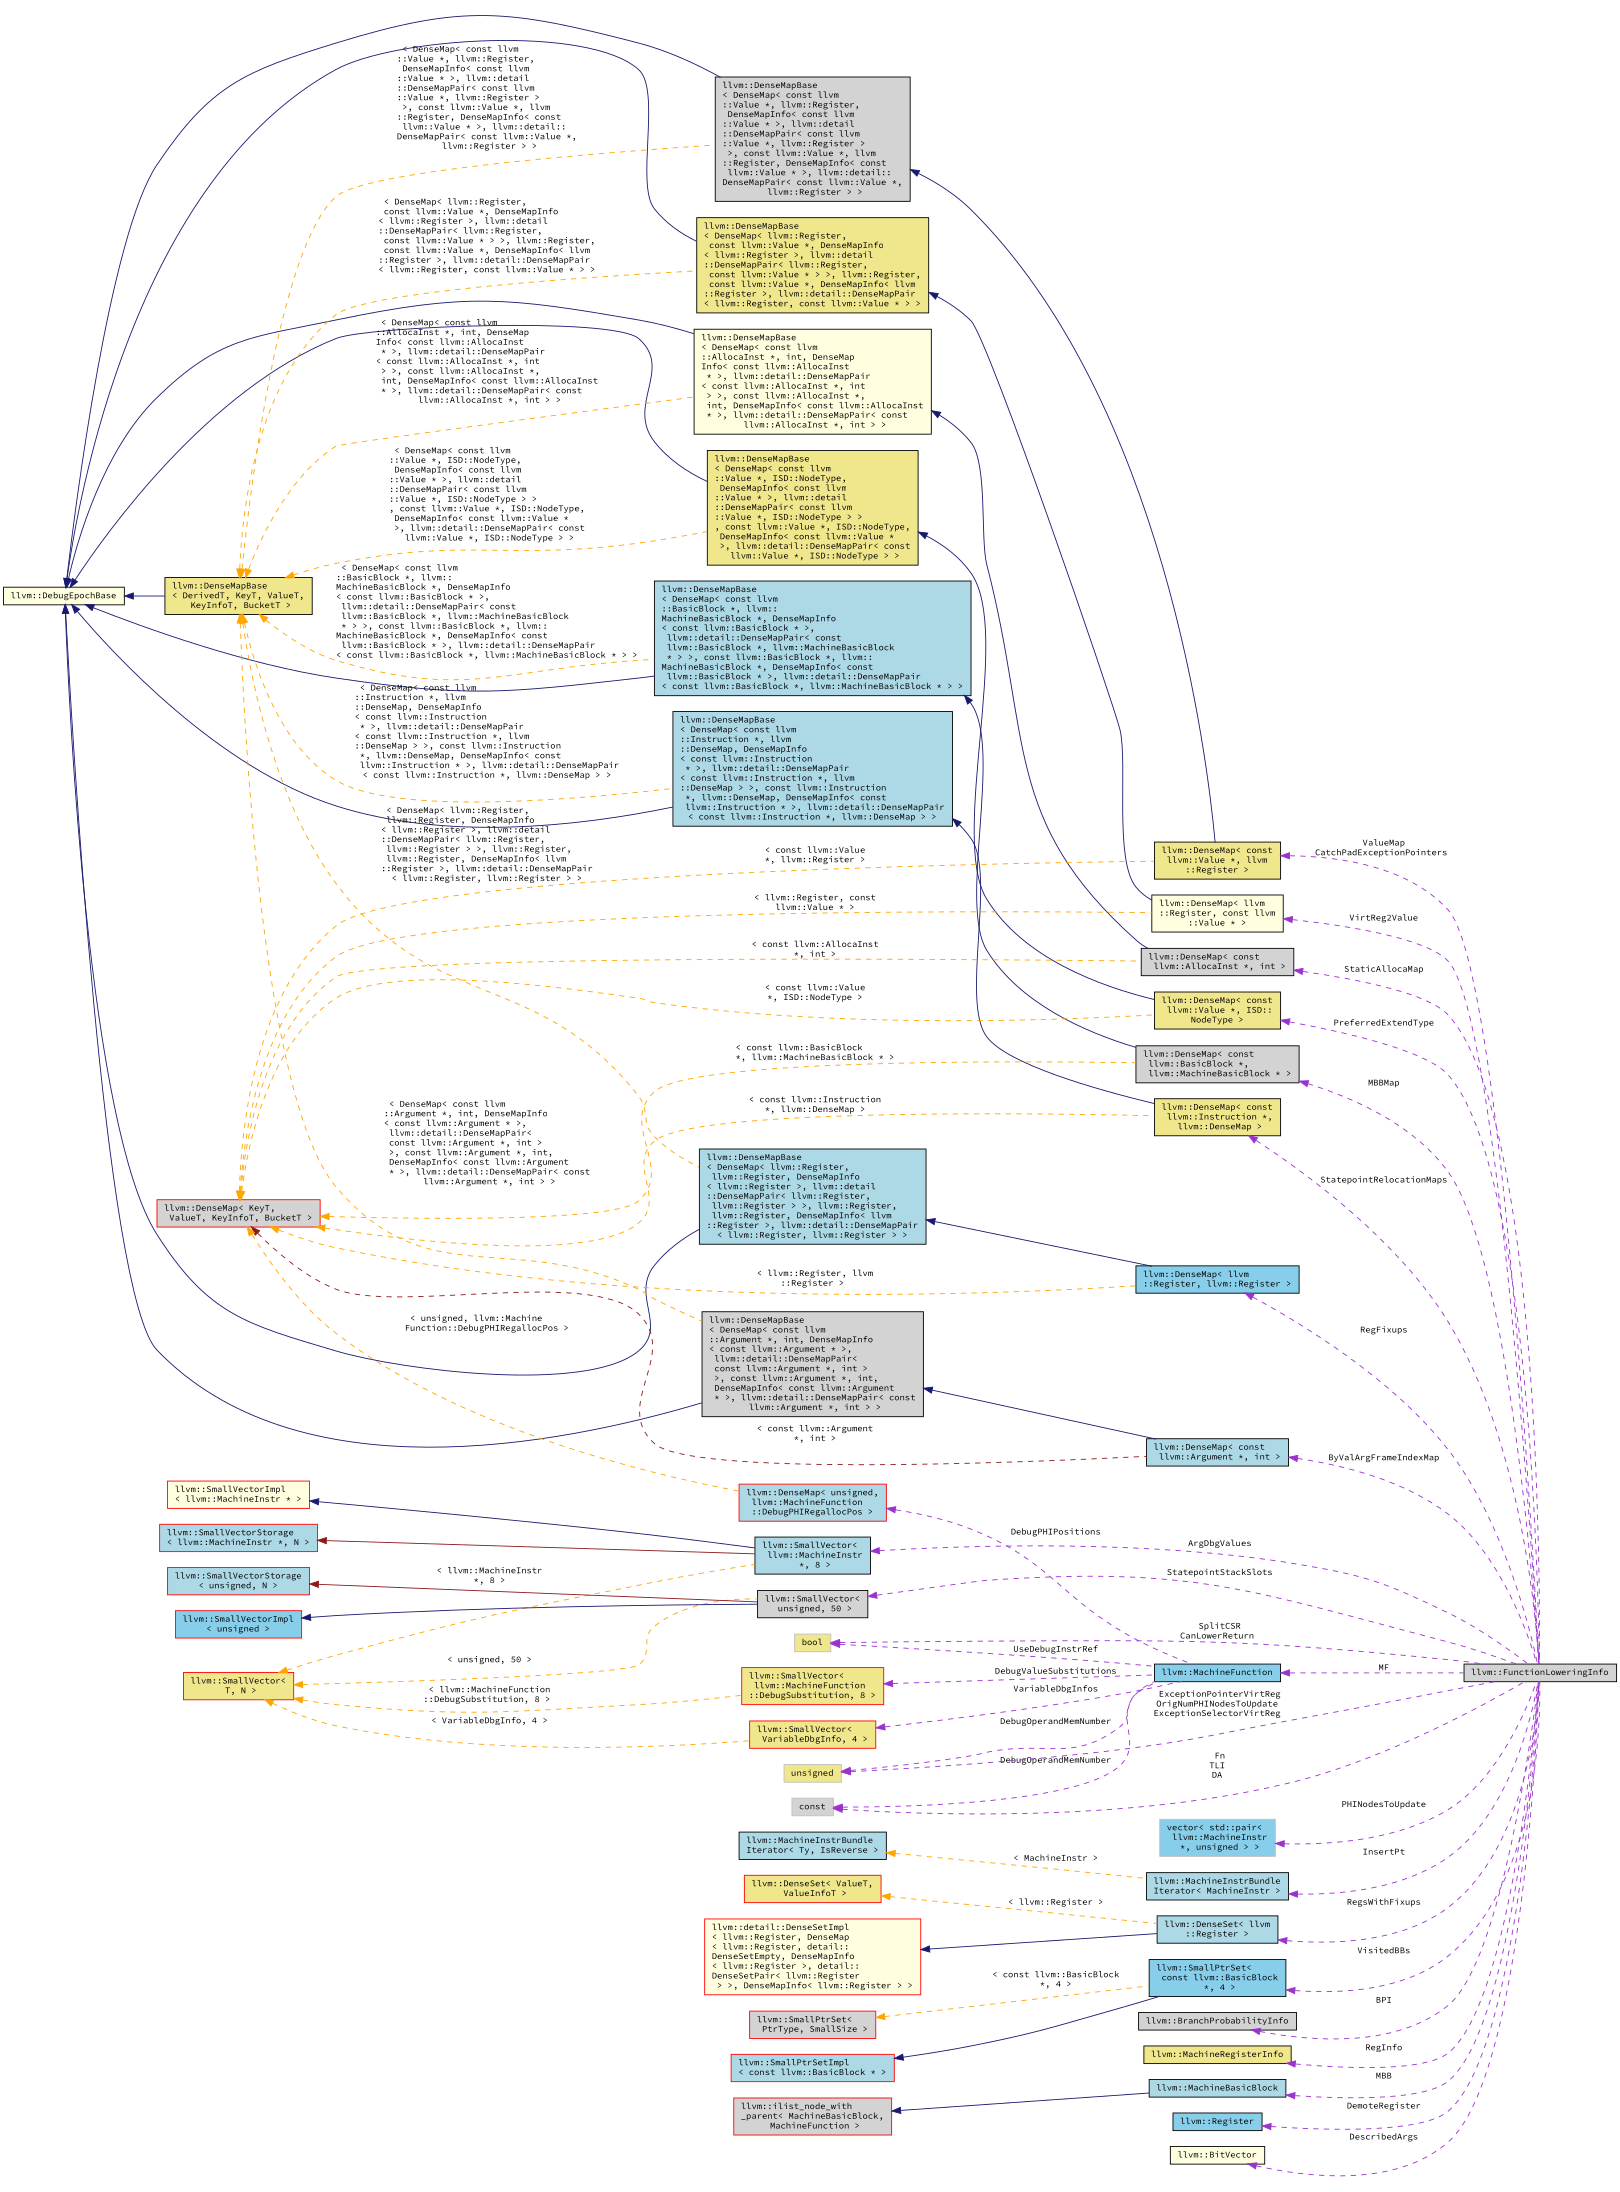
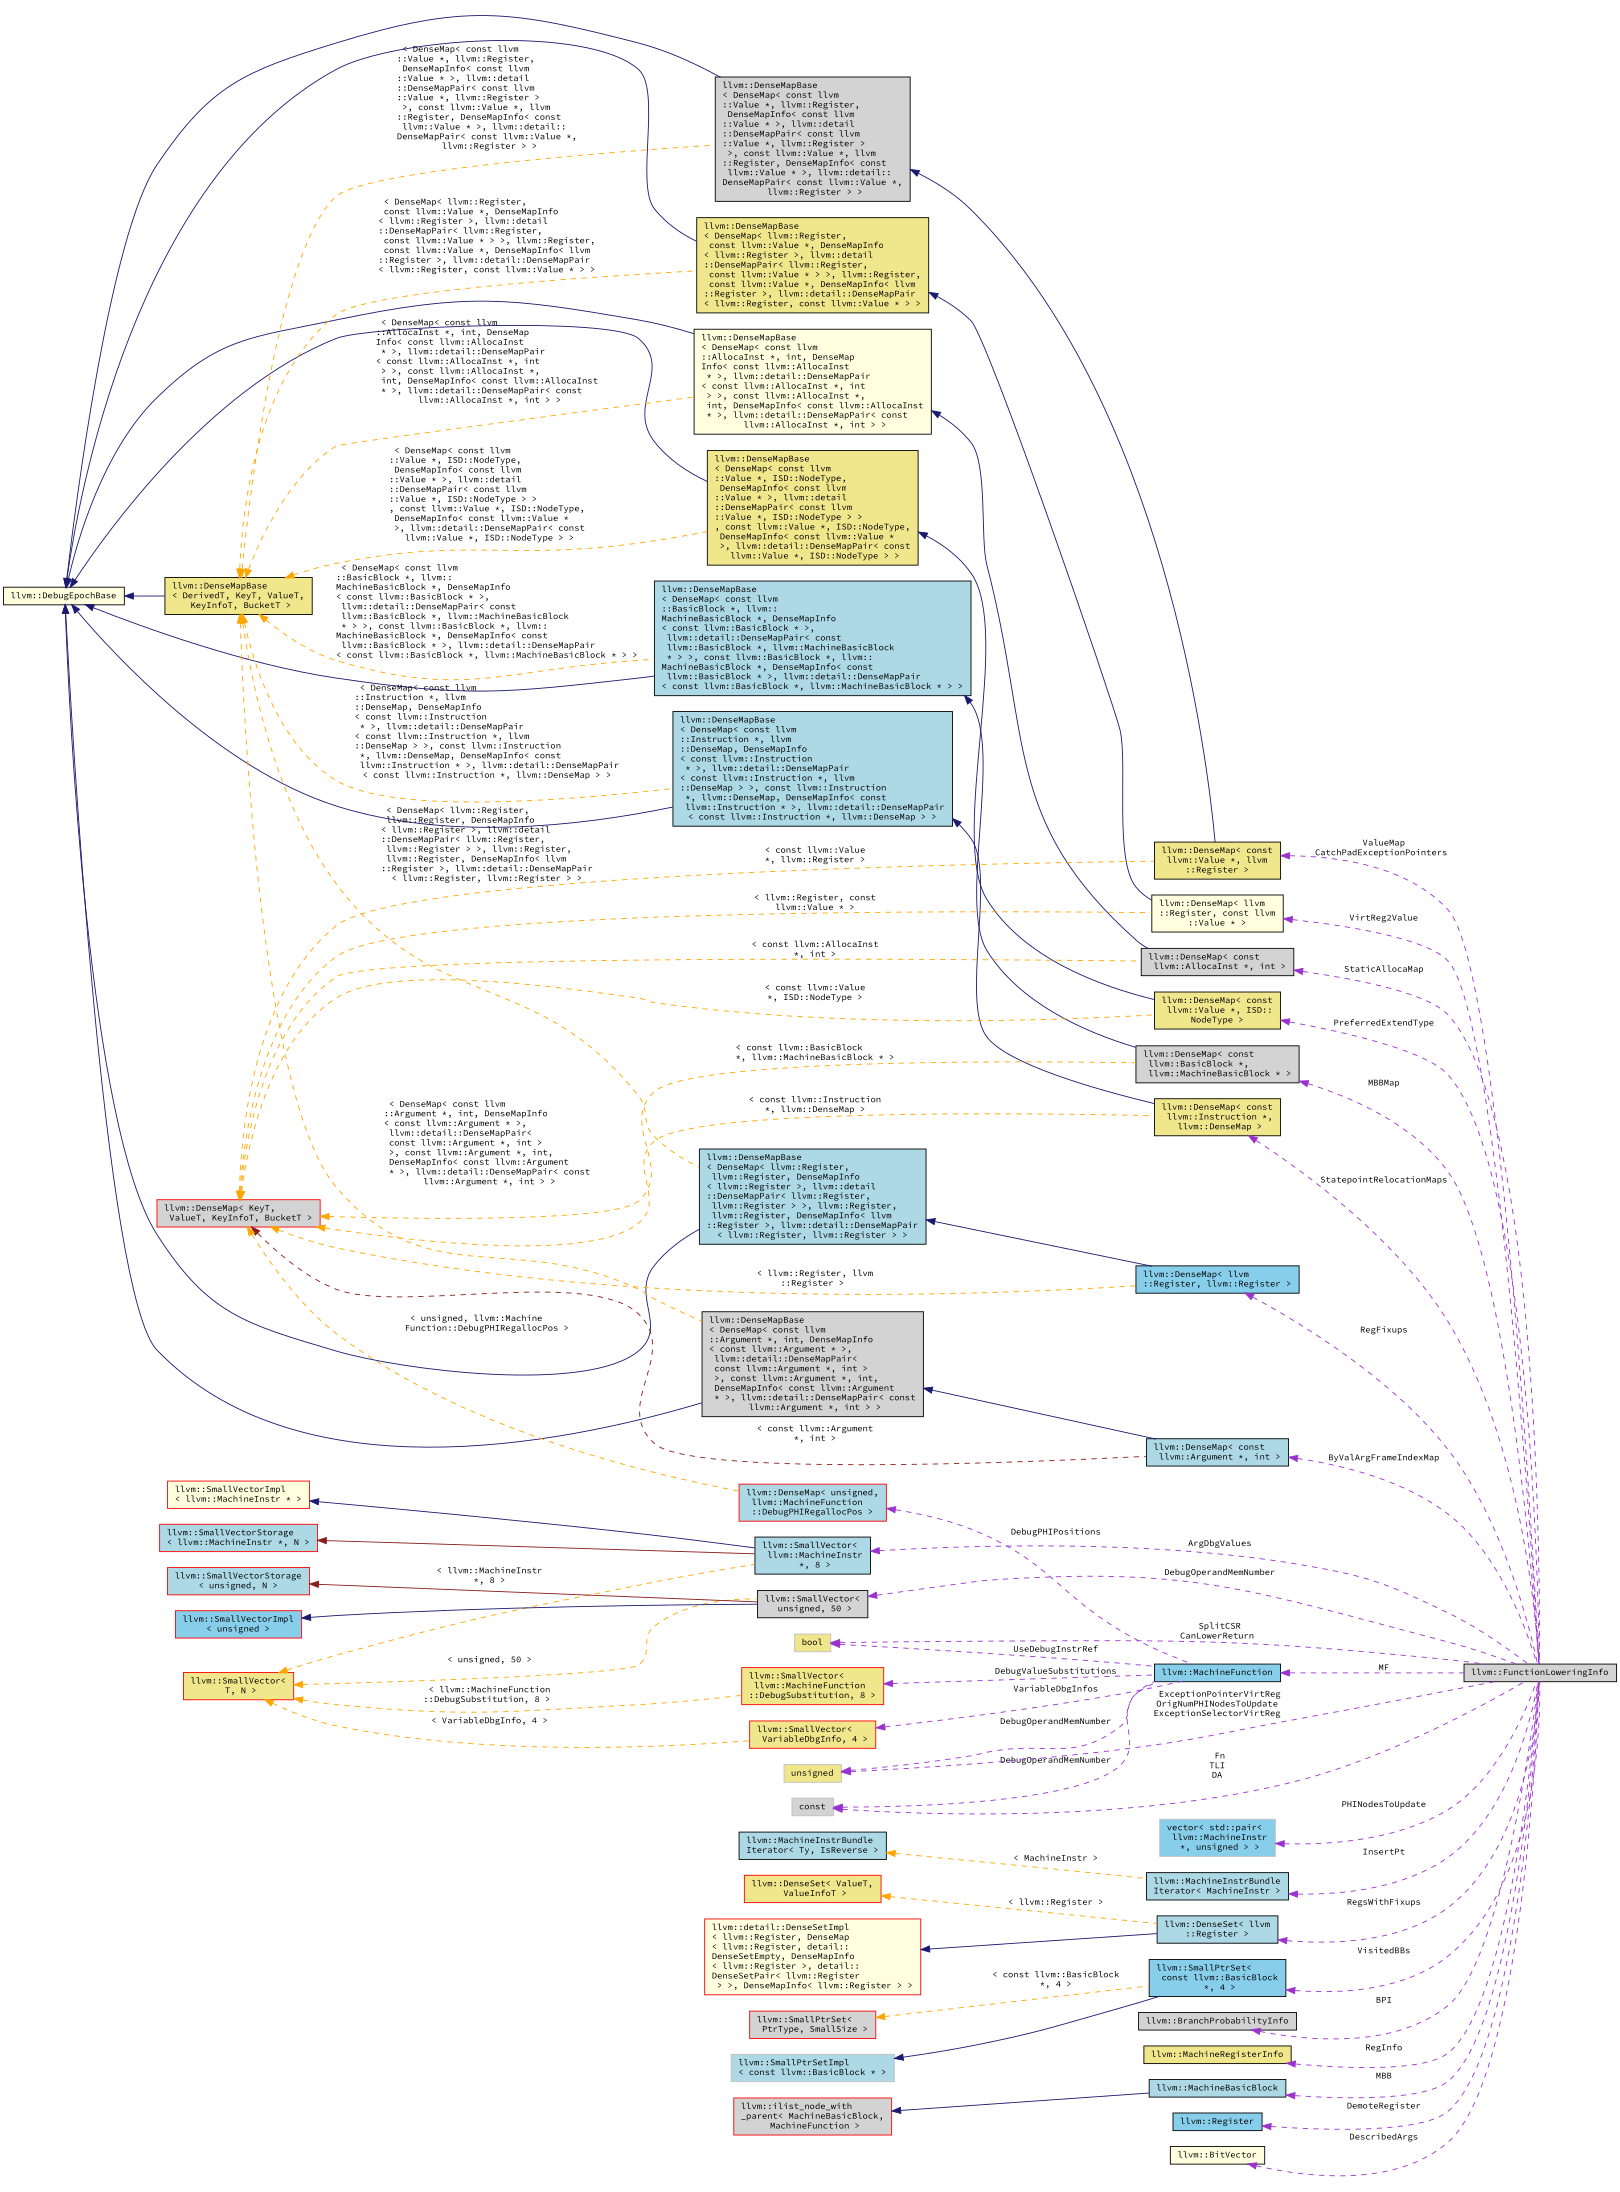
(1218, 1573) -> (1218, 1573)
(813, 2068) -> (813, 2068)
